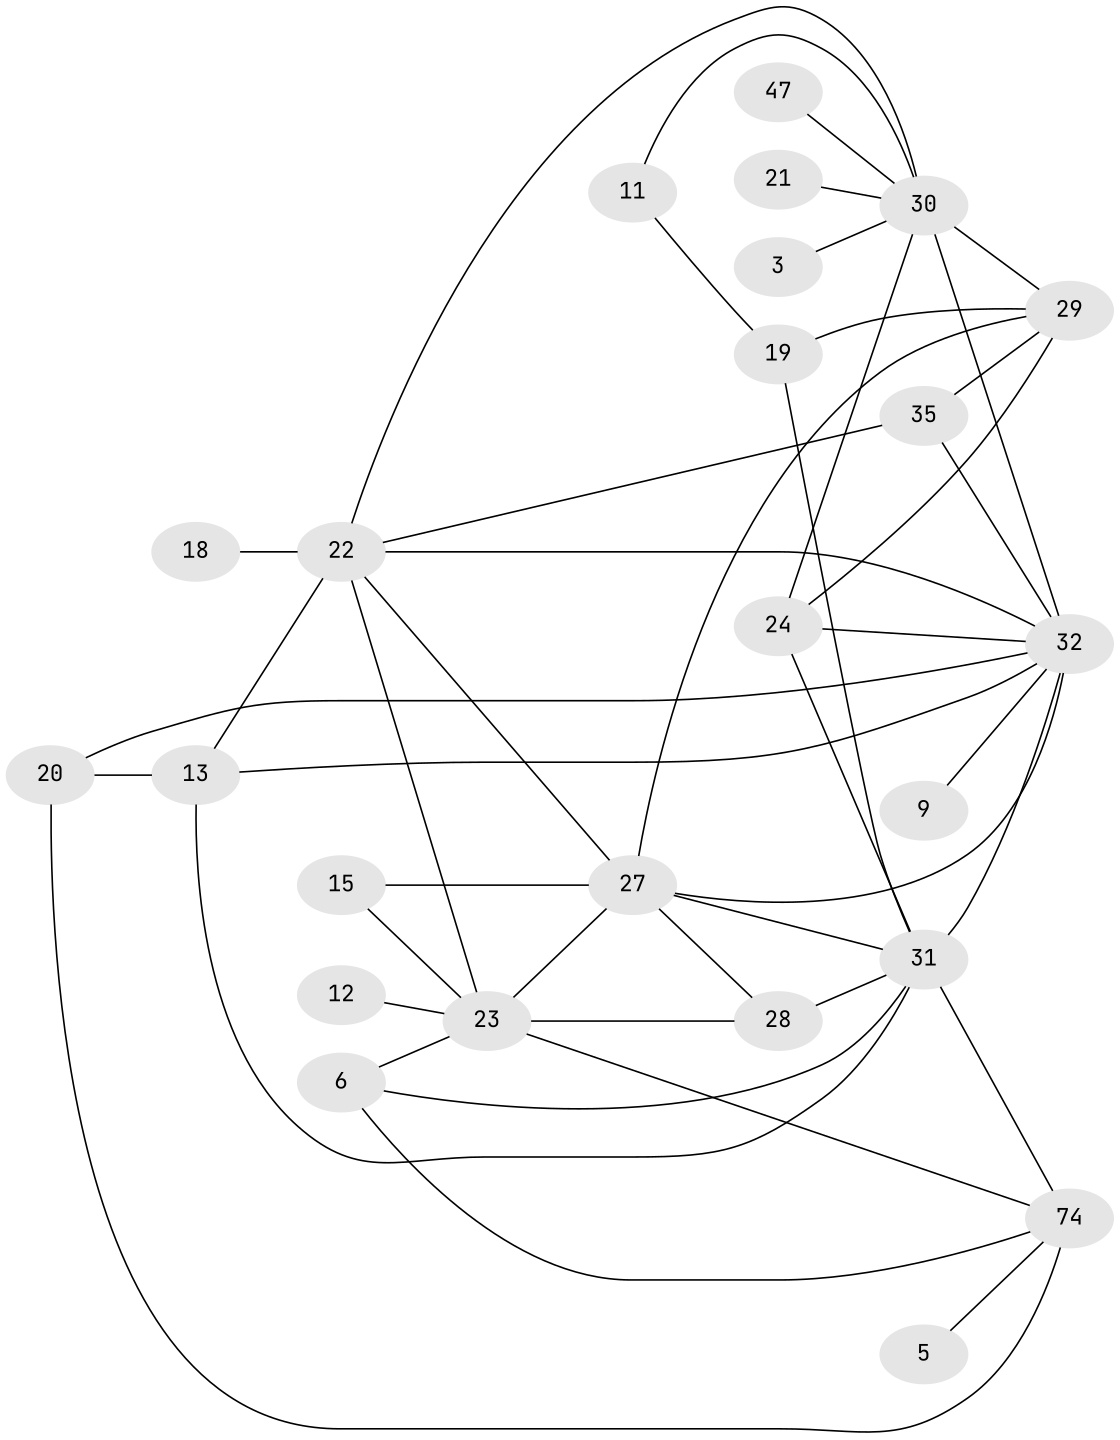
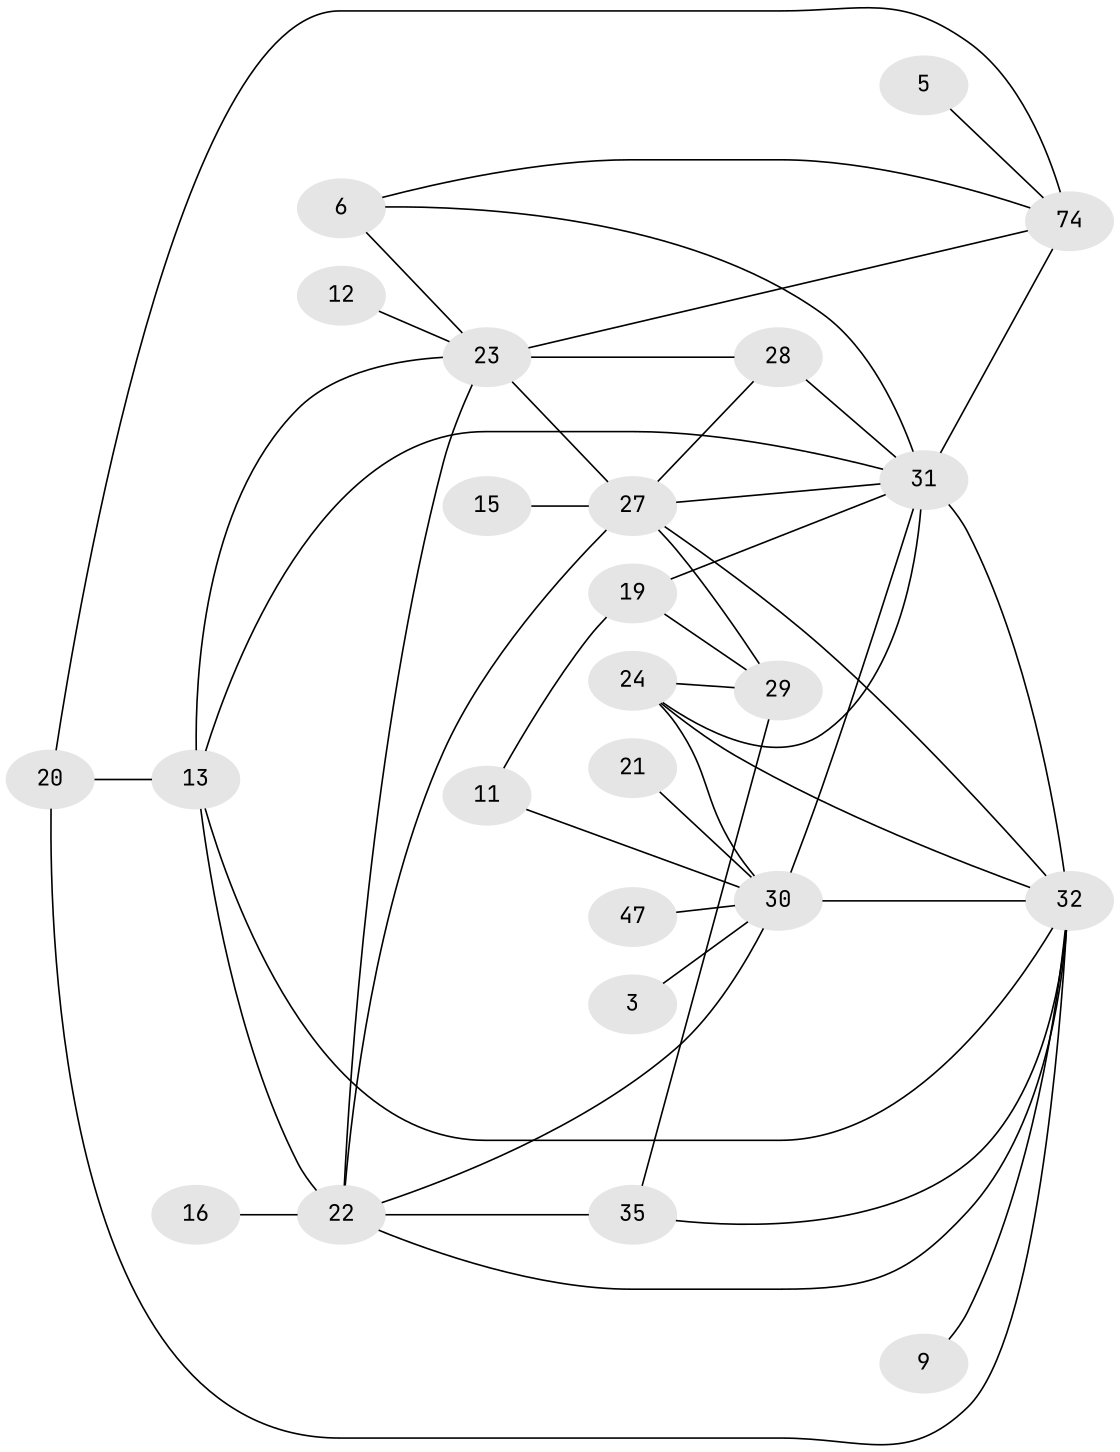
(997, 258) -> (864, 664)
(196, 552) -> (196, 1215)
(414, 953) -> (241, 495)
